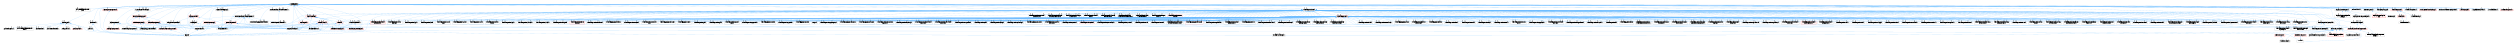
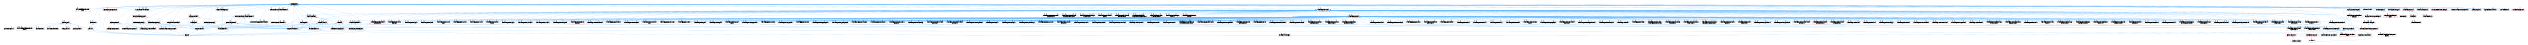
(815, 23) -> (820, 23)
